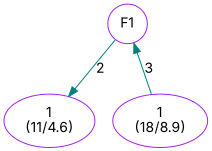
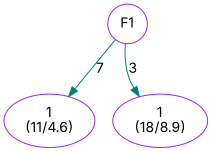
(100, 69) -> (100, 69)
(144, 74) -> (126, 67)
